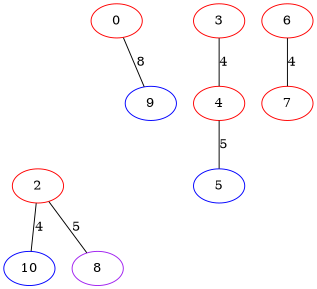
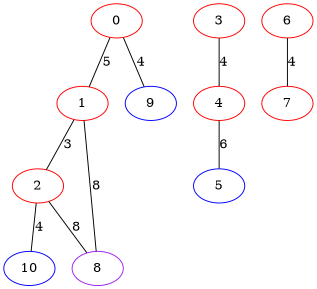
(141, 62) -> (141, 62)
none -> (83, 103)
(224, 145) -> (224, 145)
(77, 227) -> (77, 227)
